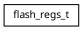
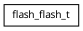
(41, 15) -> (41, 15)
